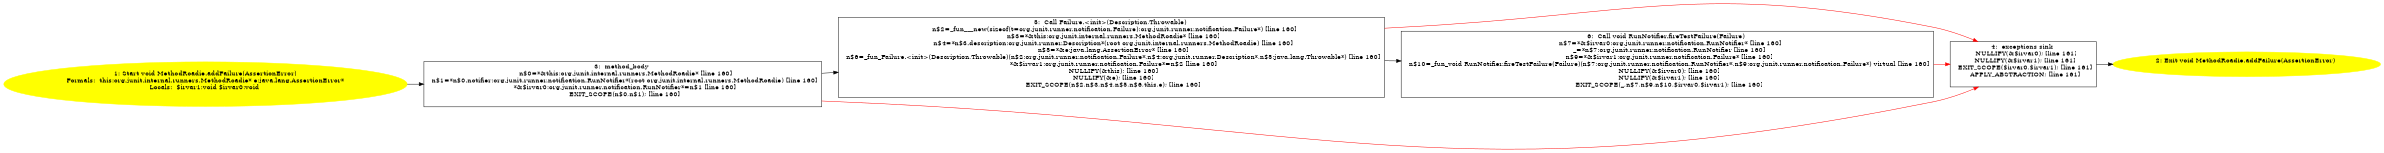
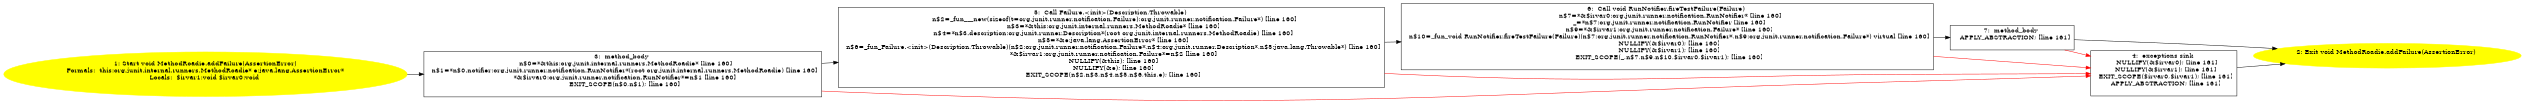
none -> (2012, 38)
